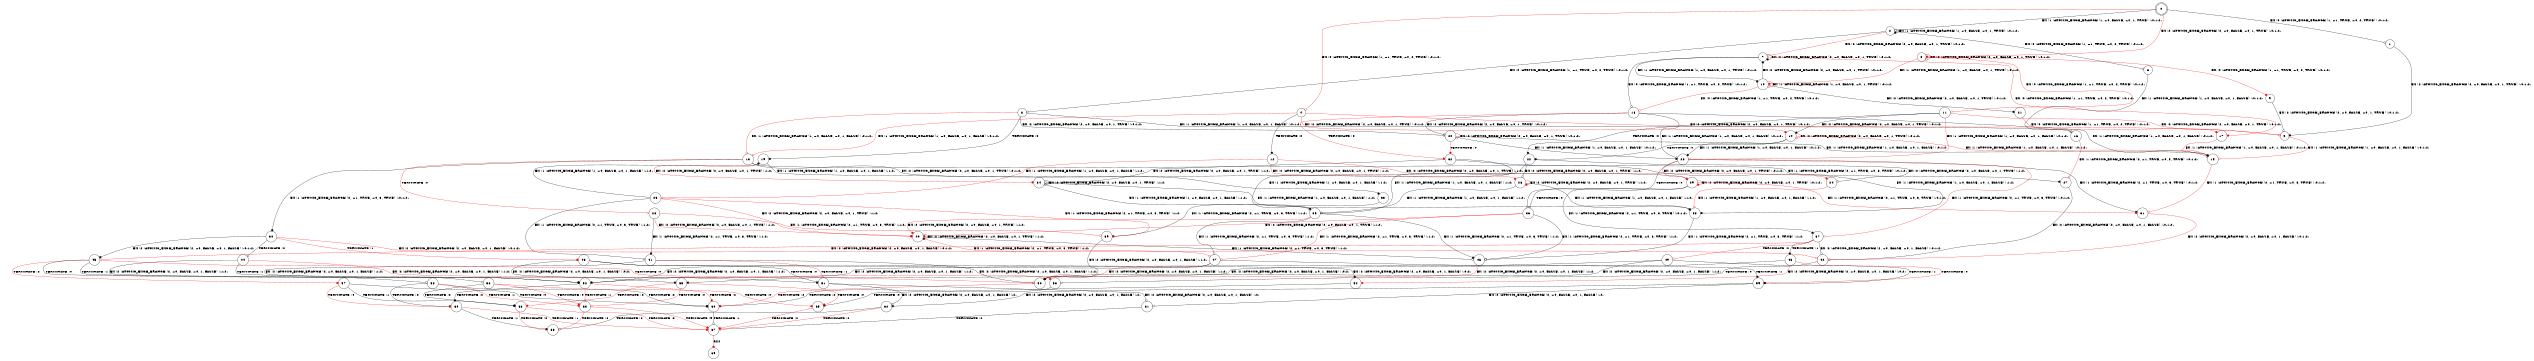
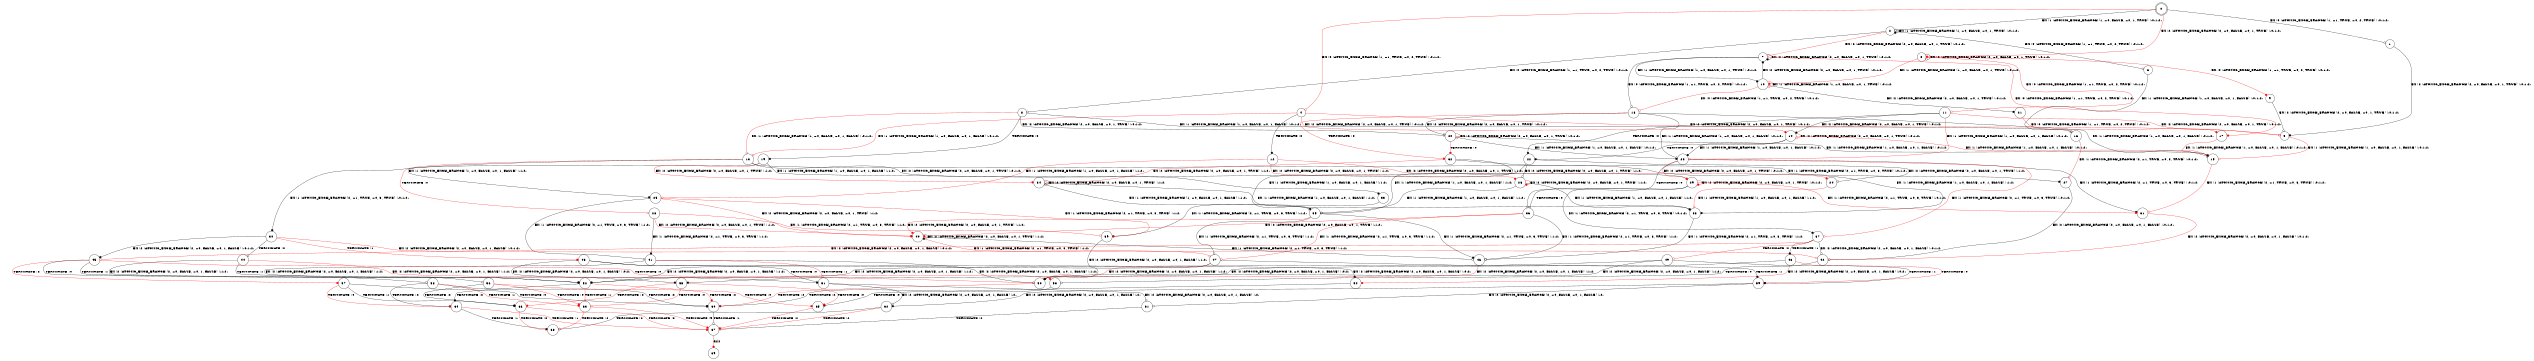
(584, 165) -> (477, 166)
(1275, 165) -> (1275, 165)
